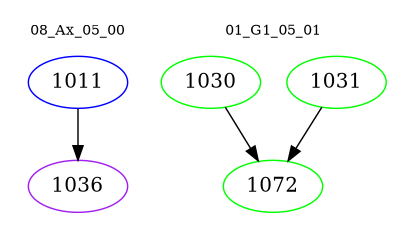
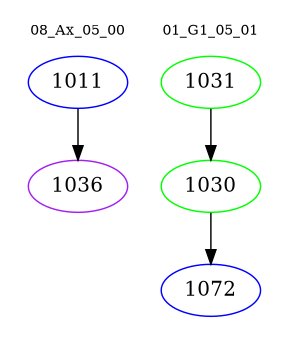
(309, 128) -> (211, 127)
(273, 186) -> (211, 290)
